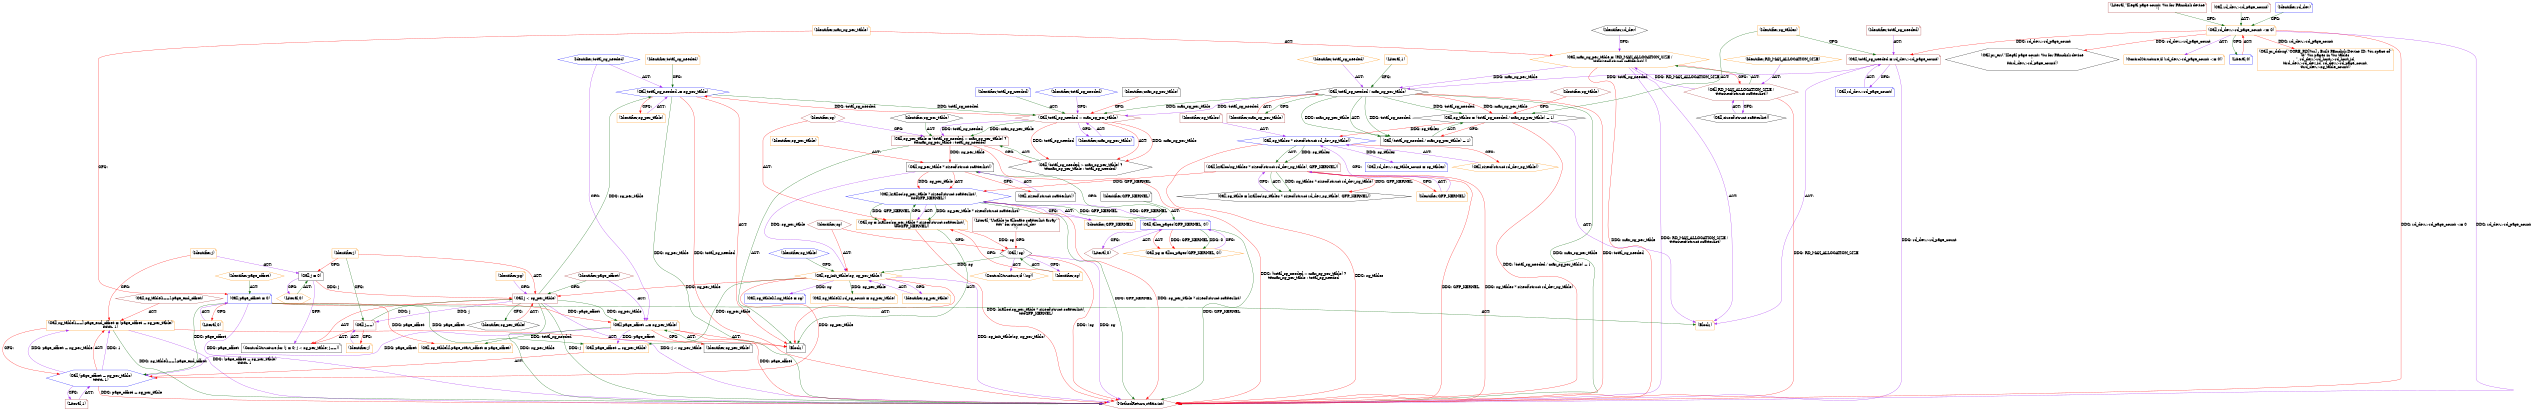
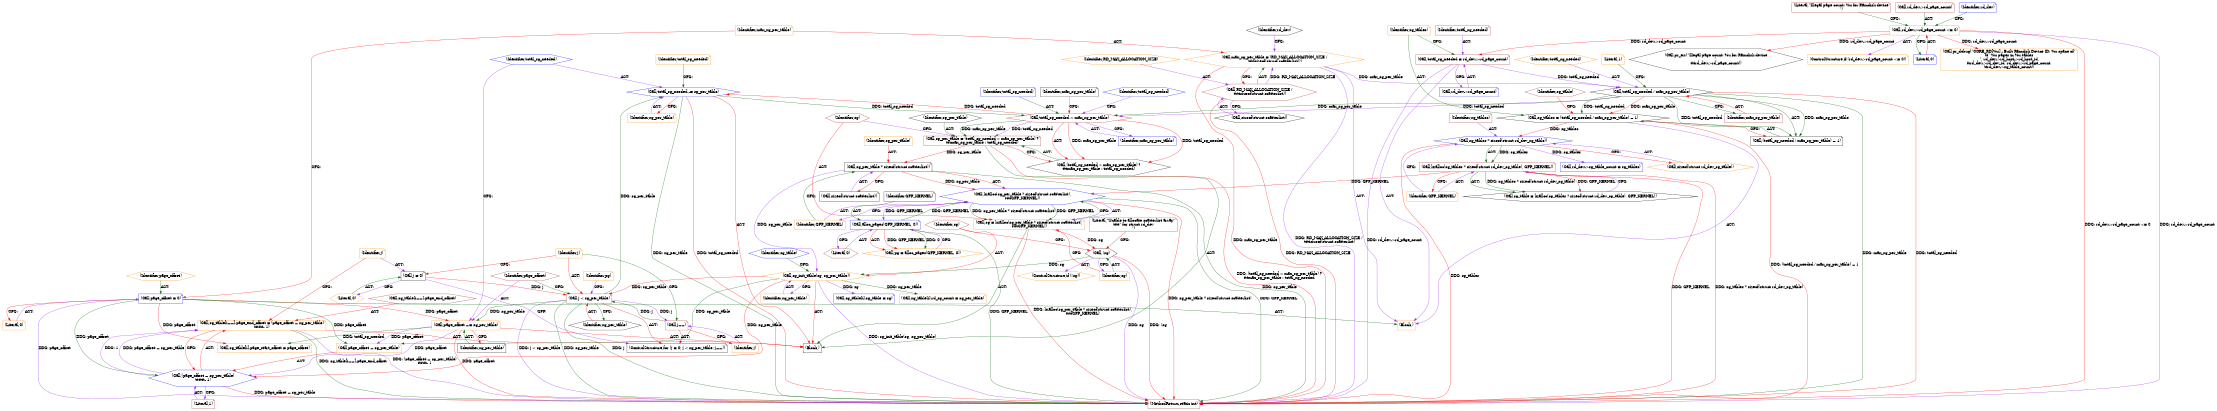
none -> (1204, 234)
(1140, 404) -> (1174, 404)
